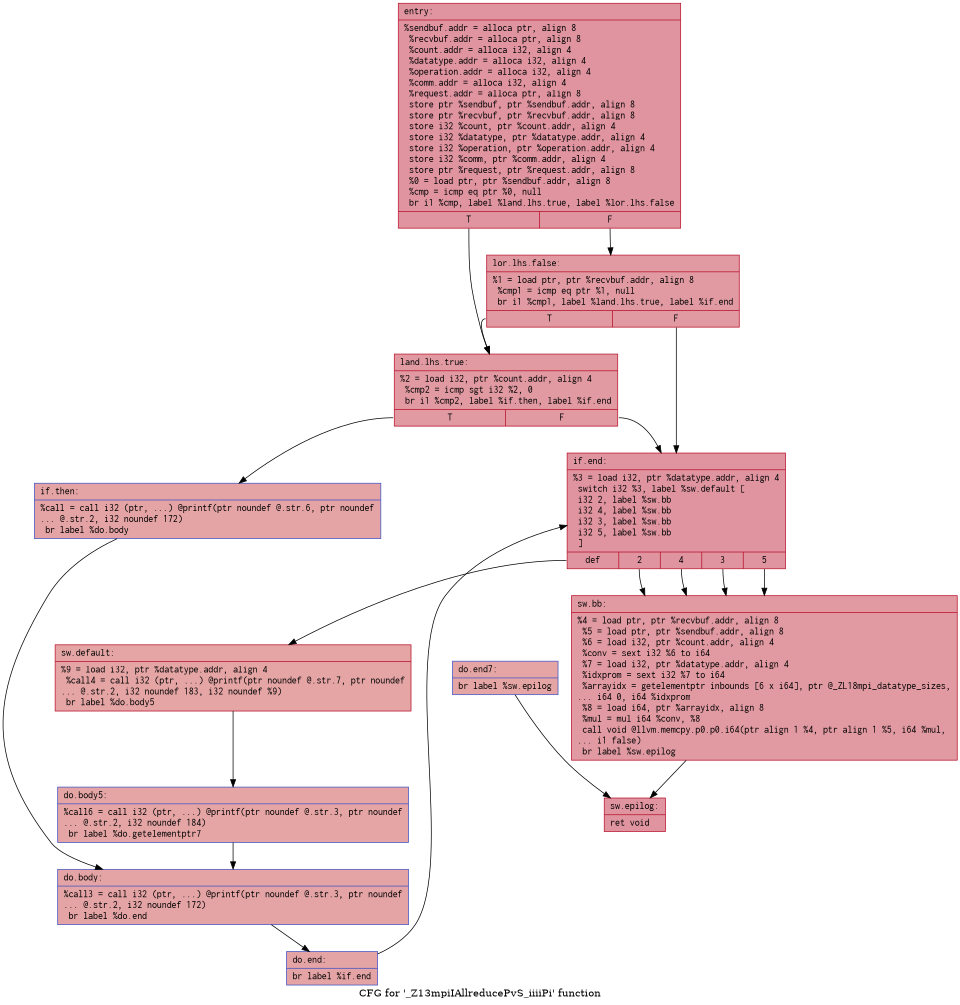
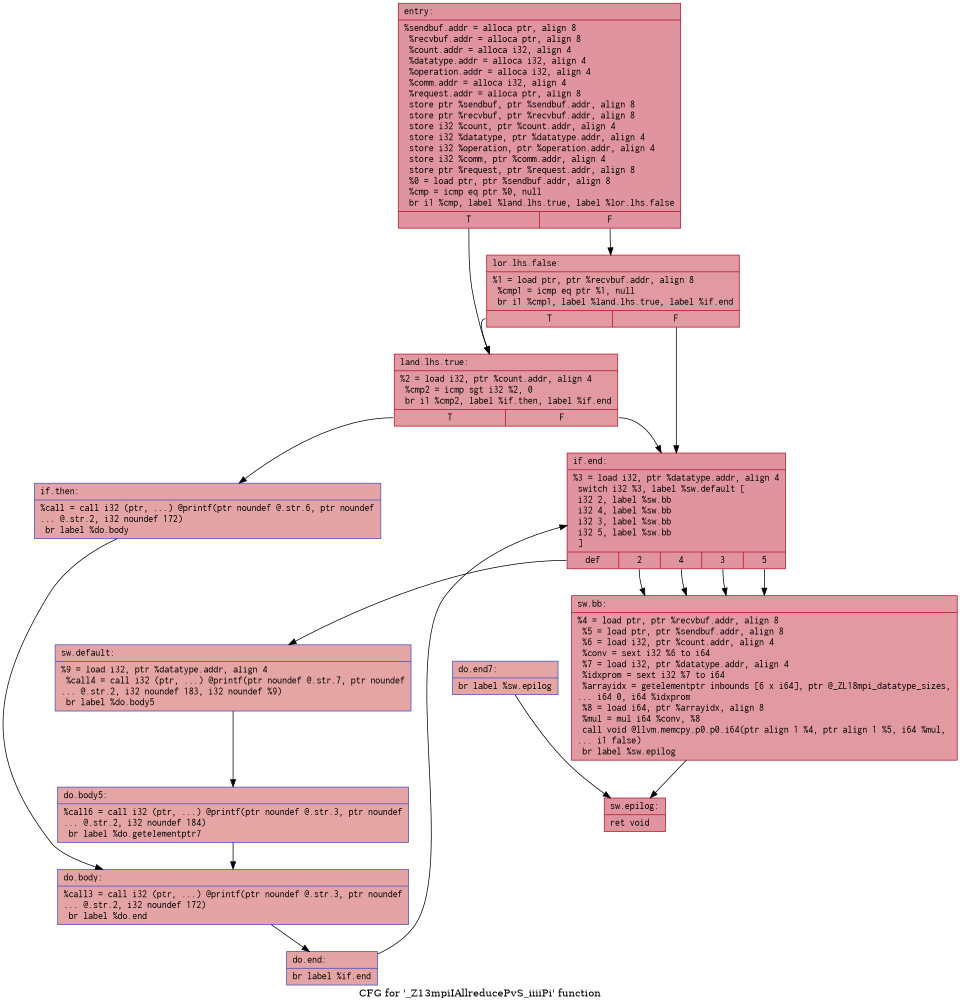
(233, 678) -> (233, 678)
